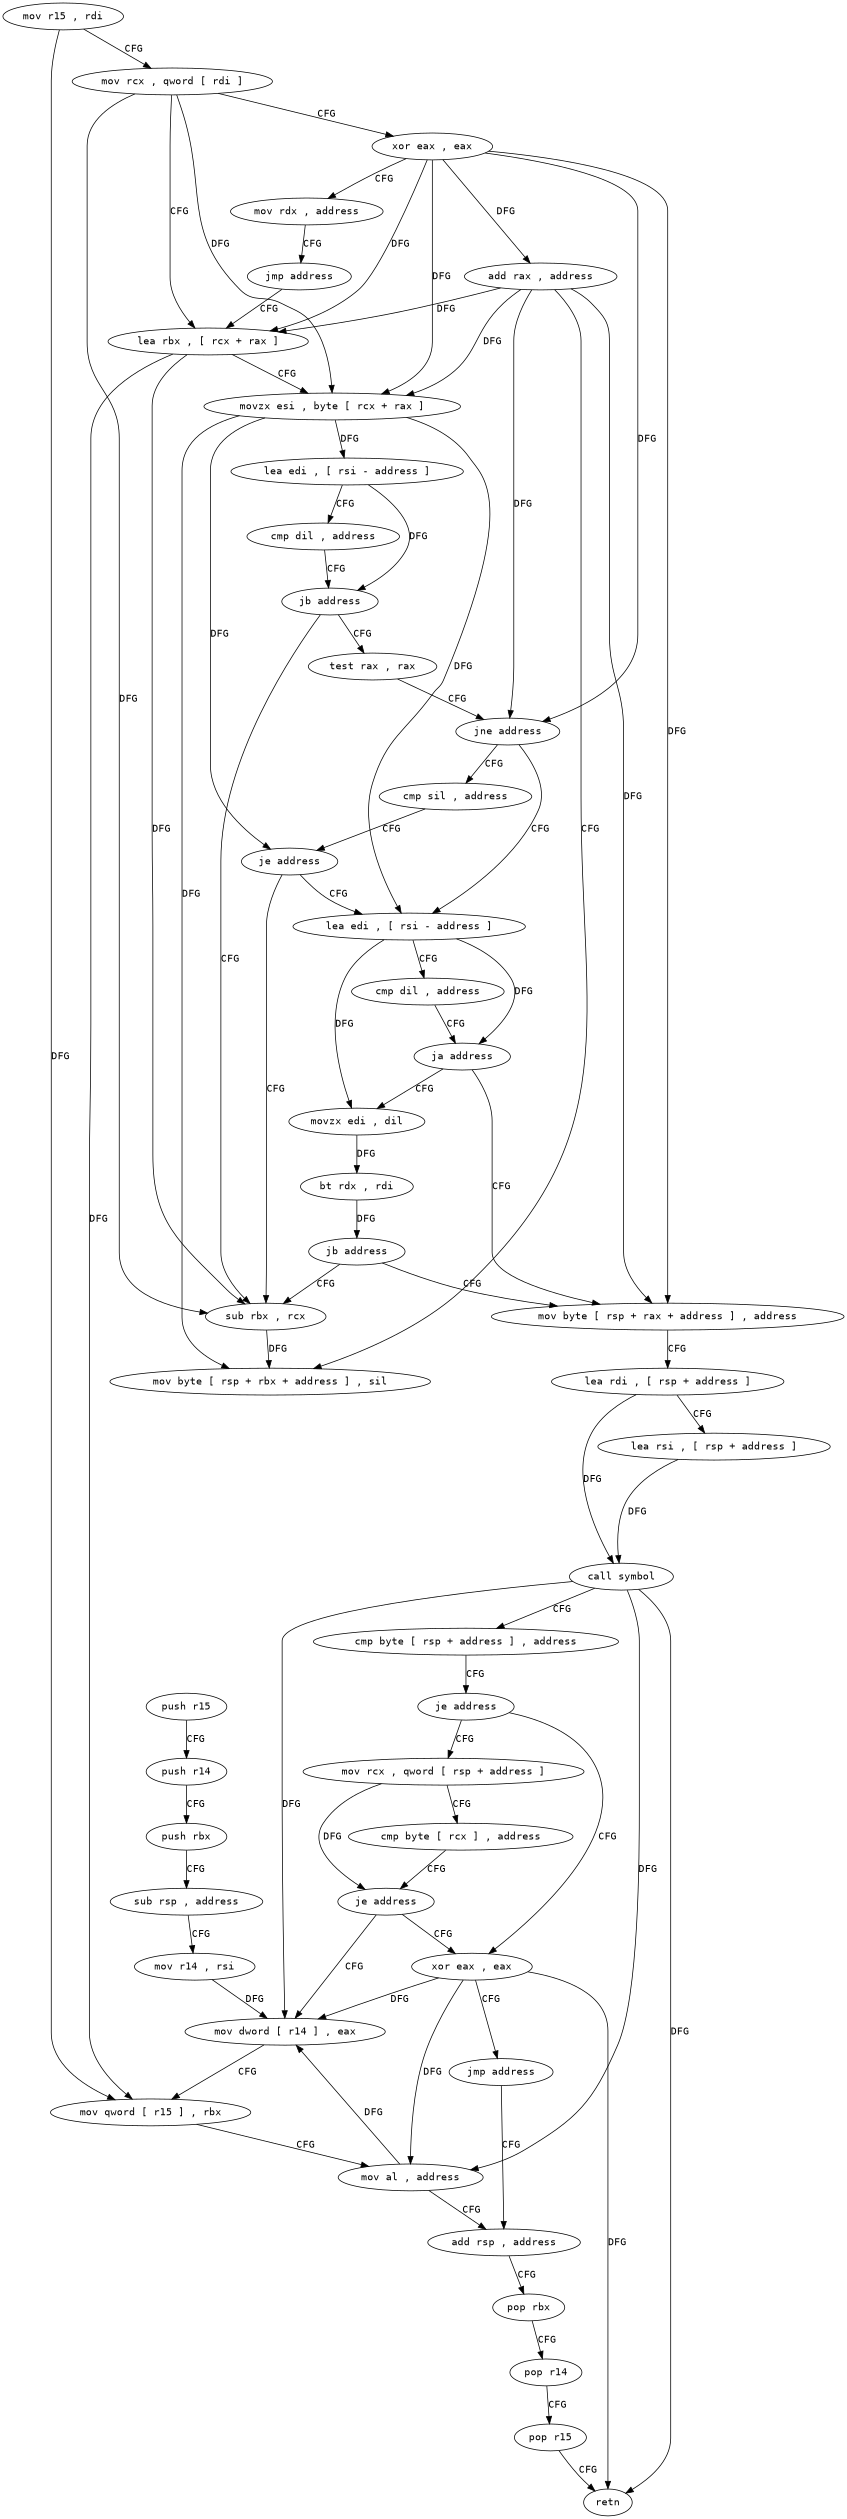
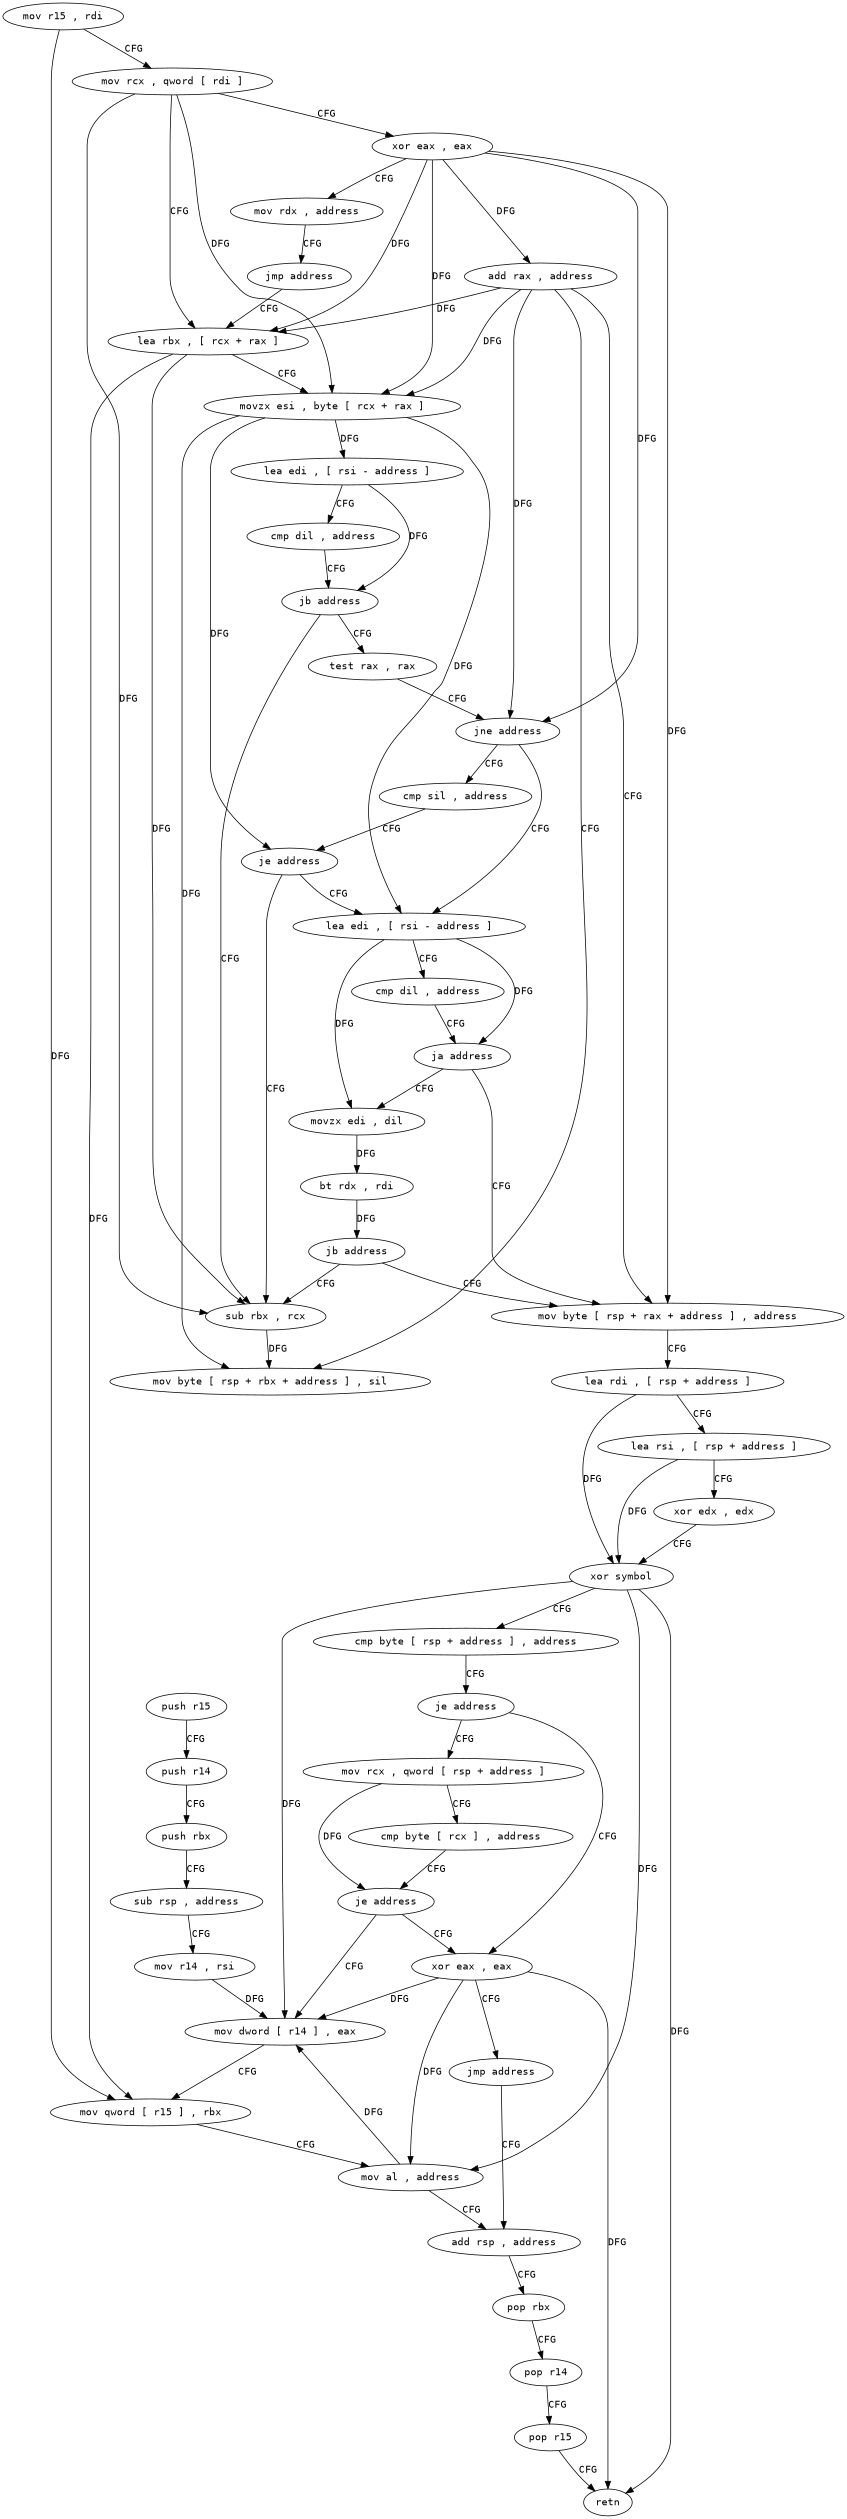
(633, 797) -> (633, 797)
none -> (714, 1512)
(621, 1577) -> (621, 1577)
